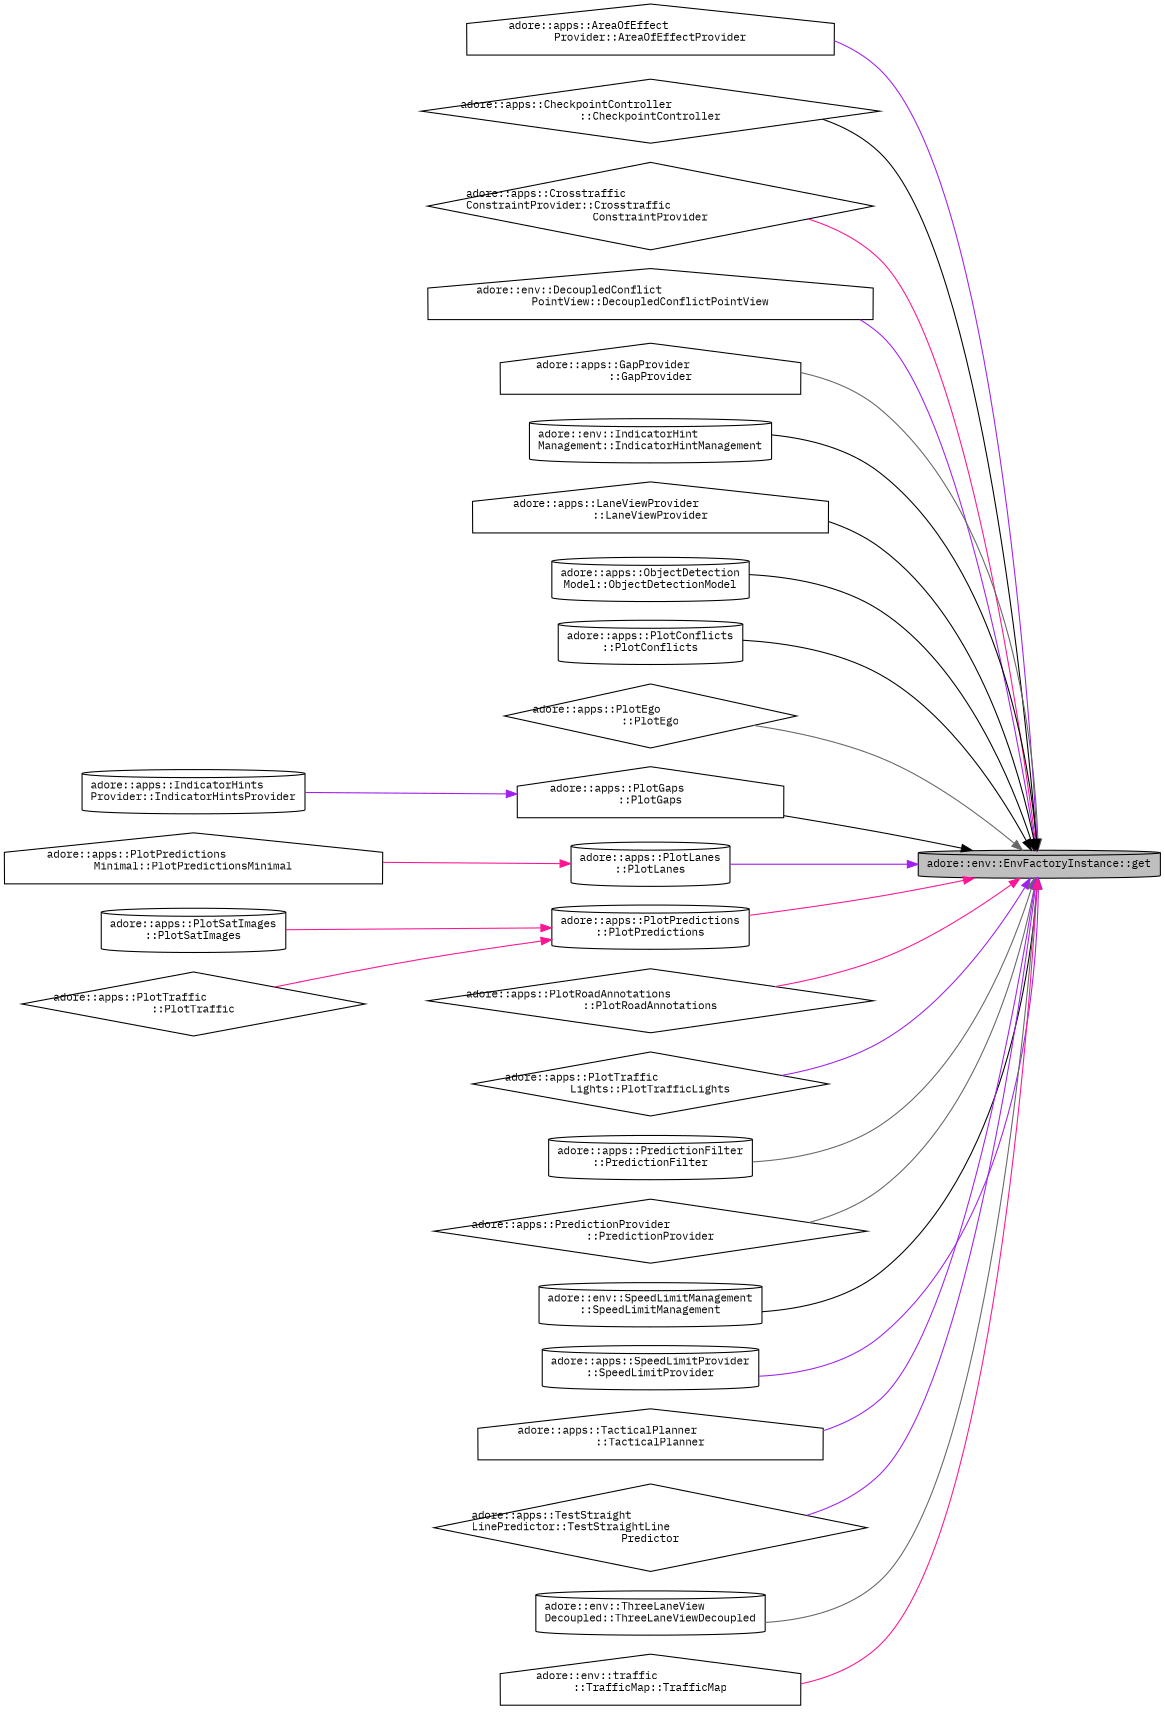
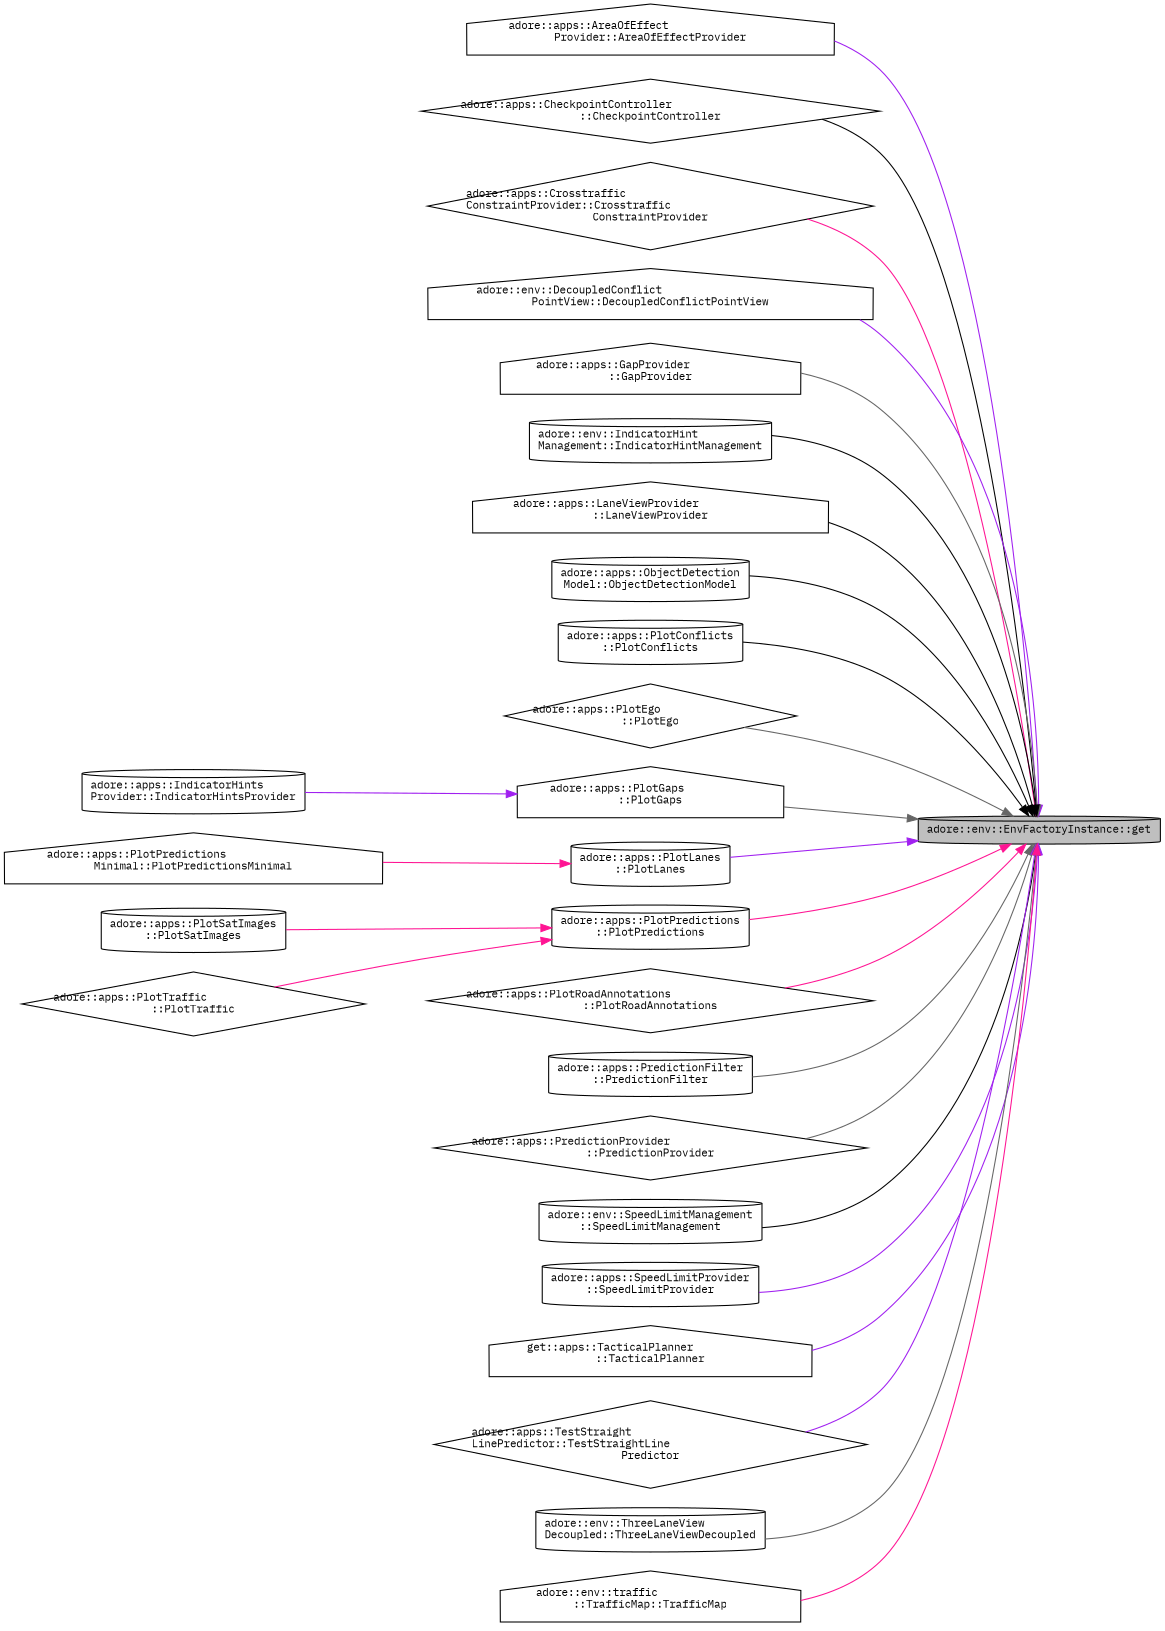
(873, 831) -> (845, 812)
(651, 1084) -> none
(651, 1437) -> (651, 1354)
